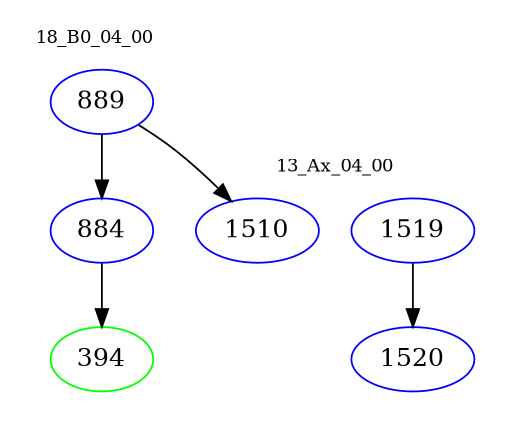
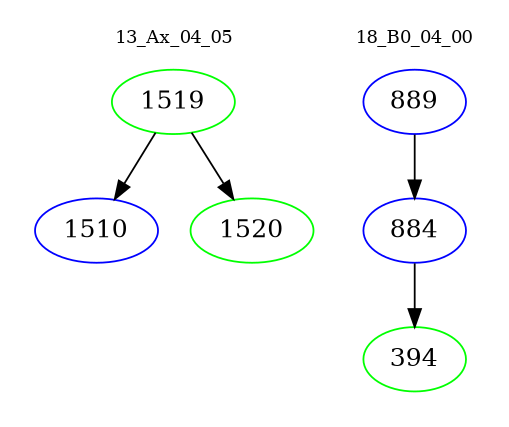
(194, 166) -> (140, 158)
(335, 167) -> (174, 38)
(413, 231) -> (173, 102)
(413, 359) -> (252, 231)
